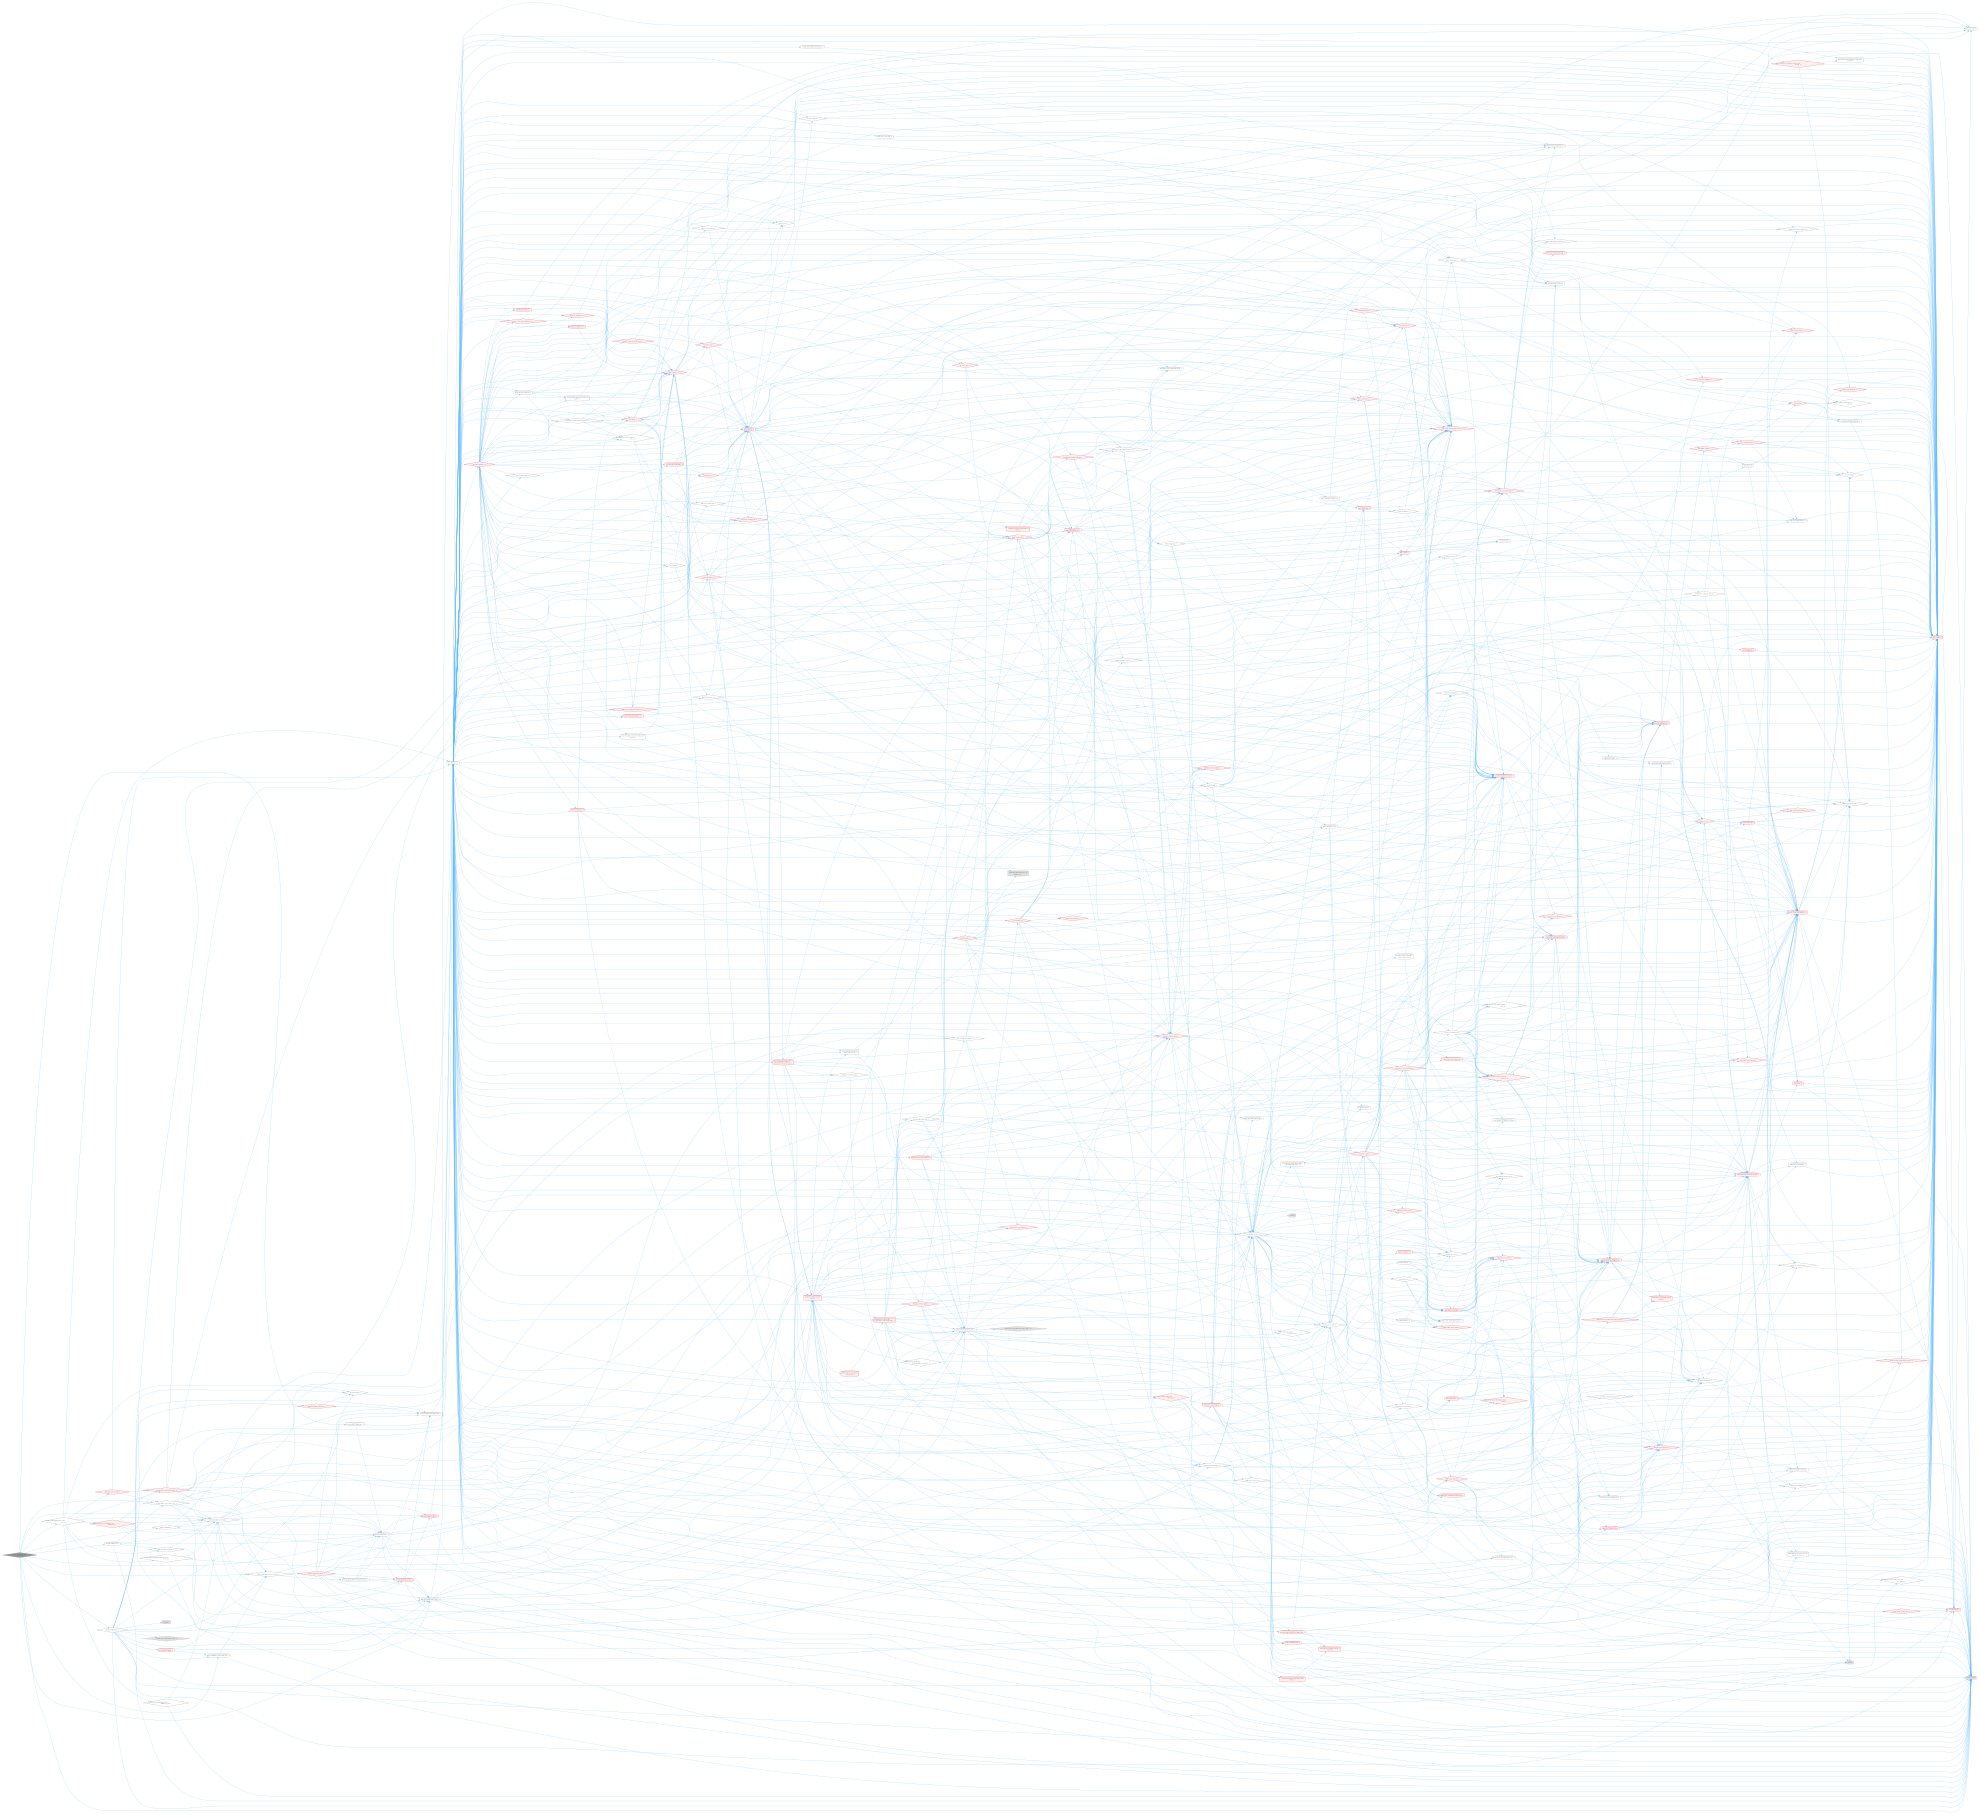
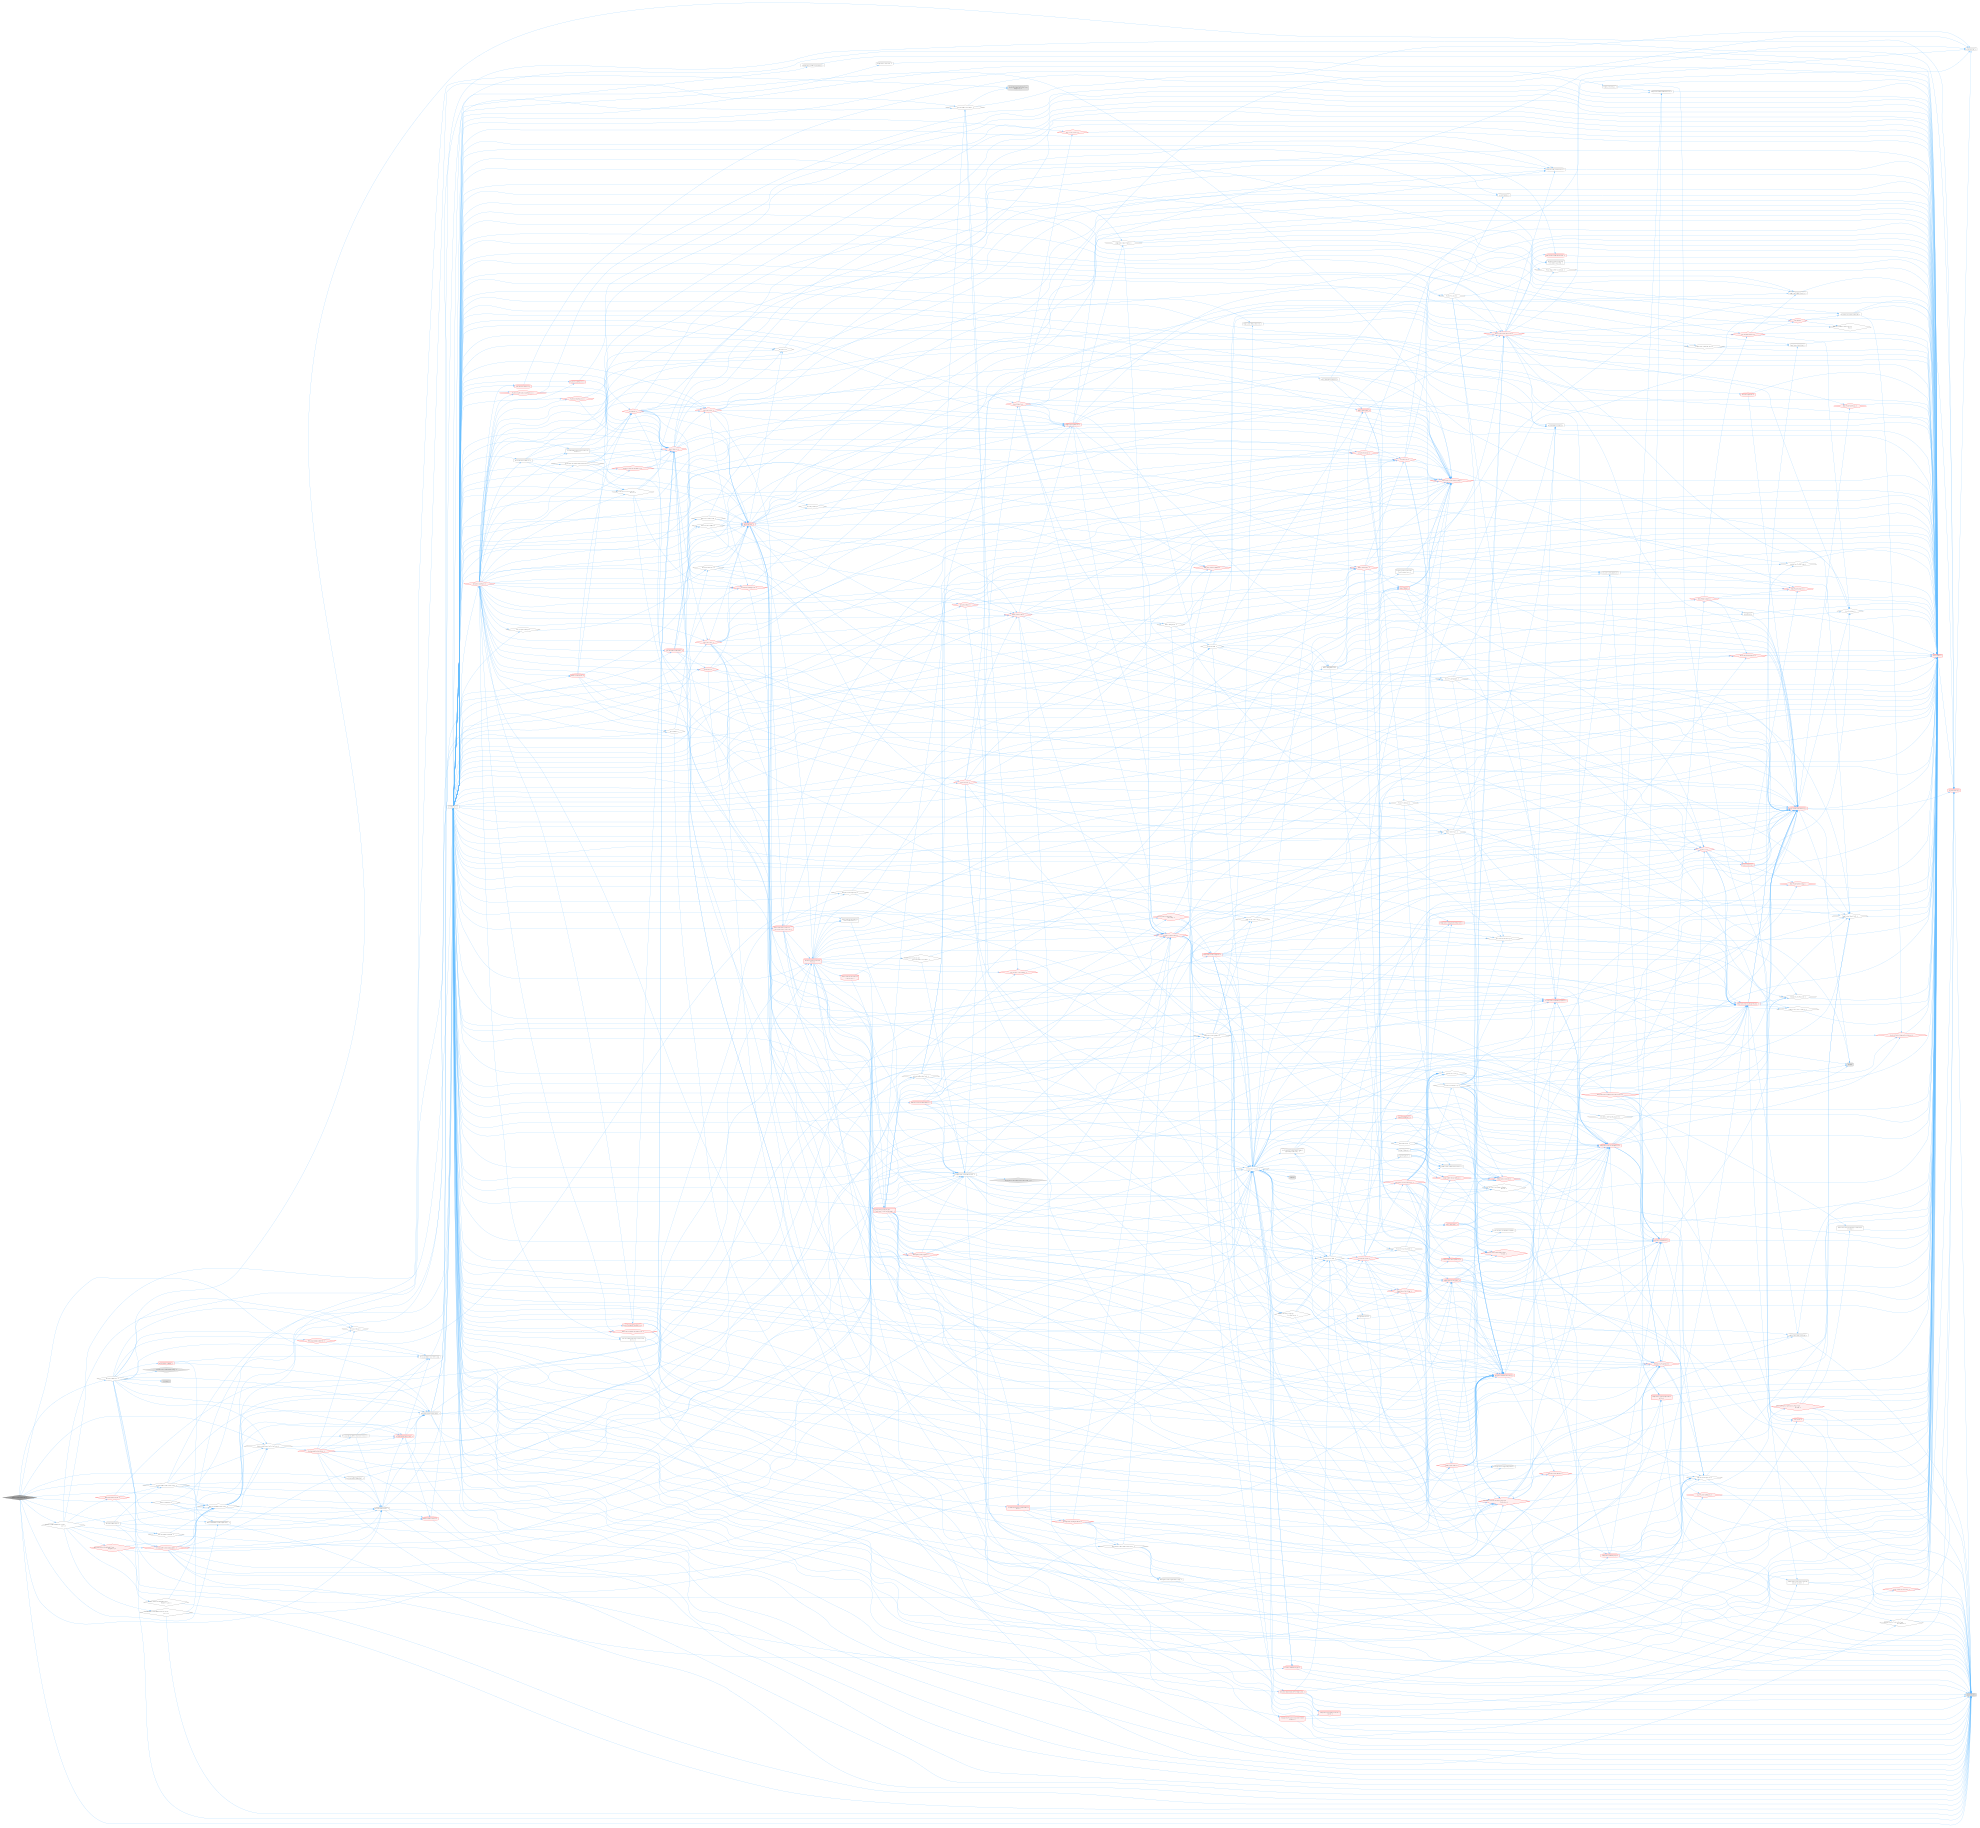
none -> (1556, 262)
